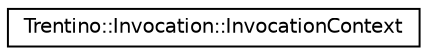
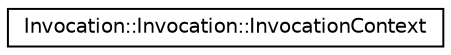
(214, 28) -> (226, 28)
